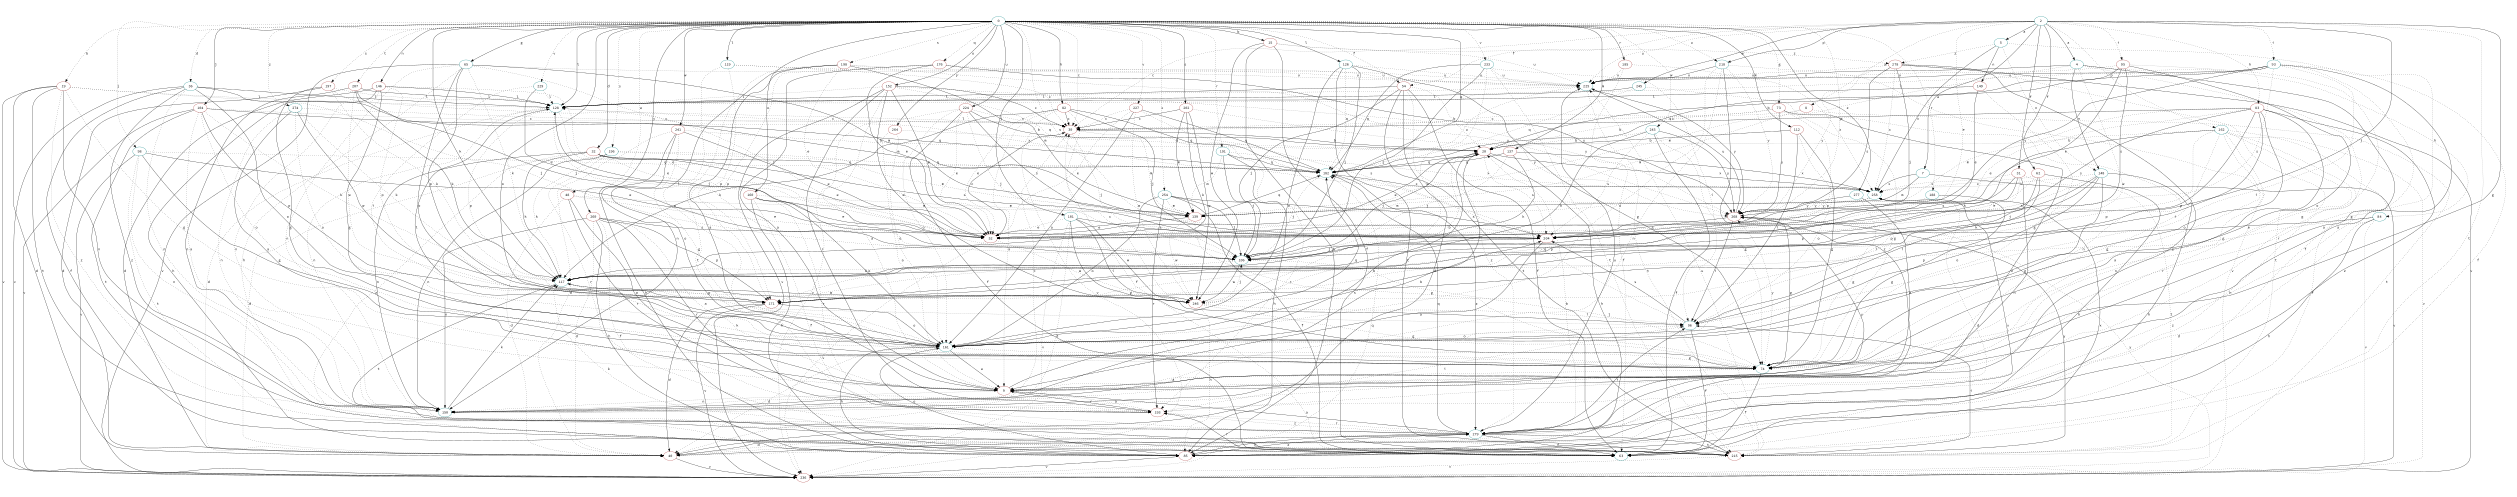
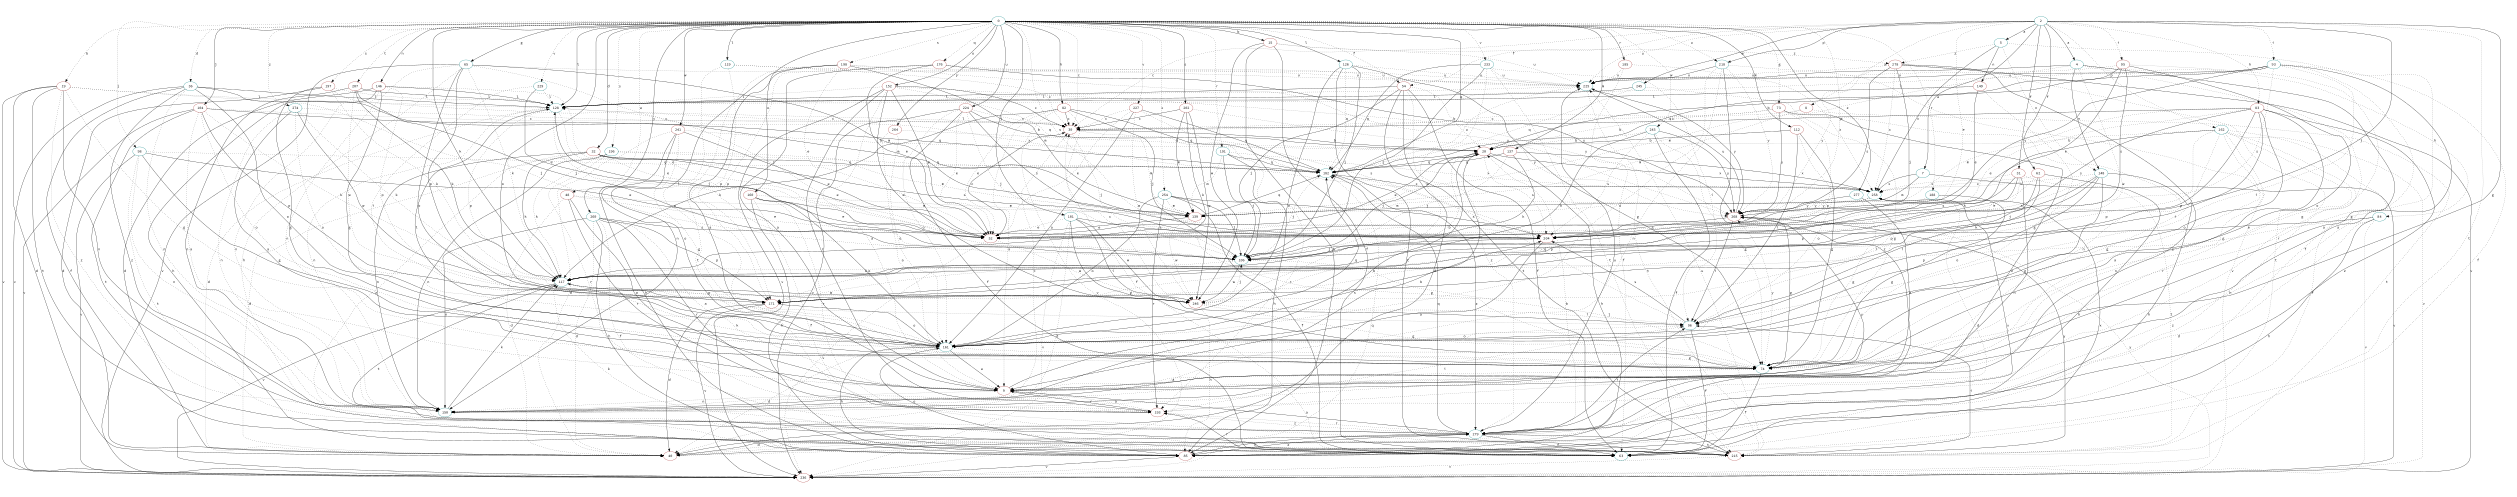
(593, 217) -> (593, 217)
(824, 246) -> (824, 246)
(734, 473) -> (265, 466)
